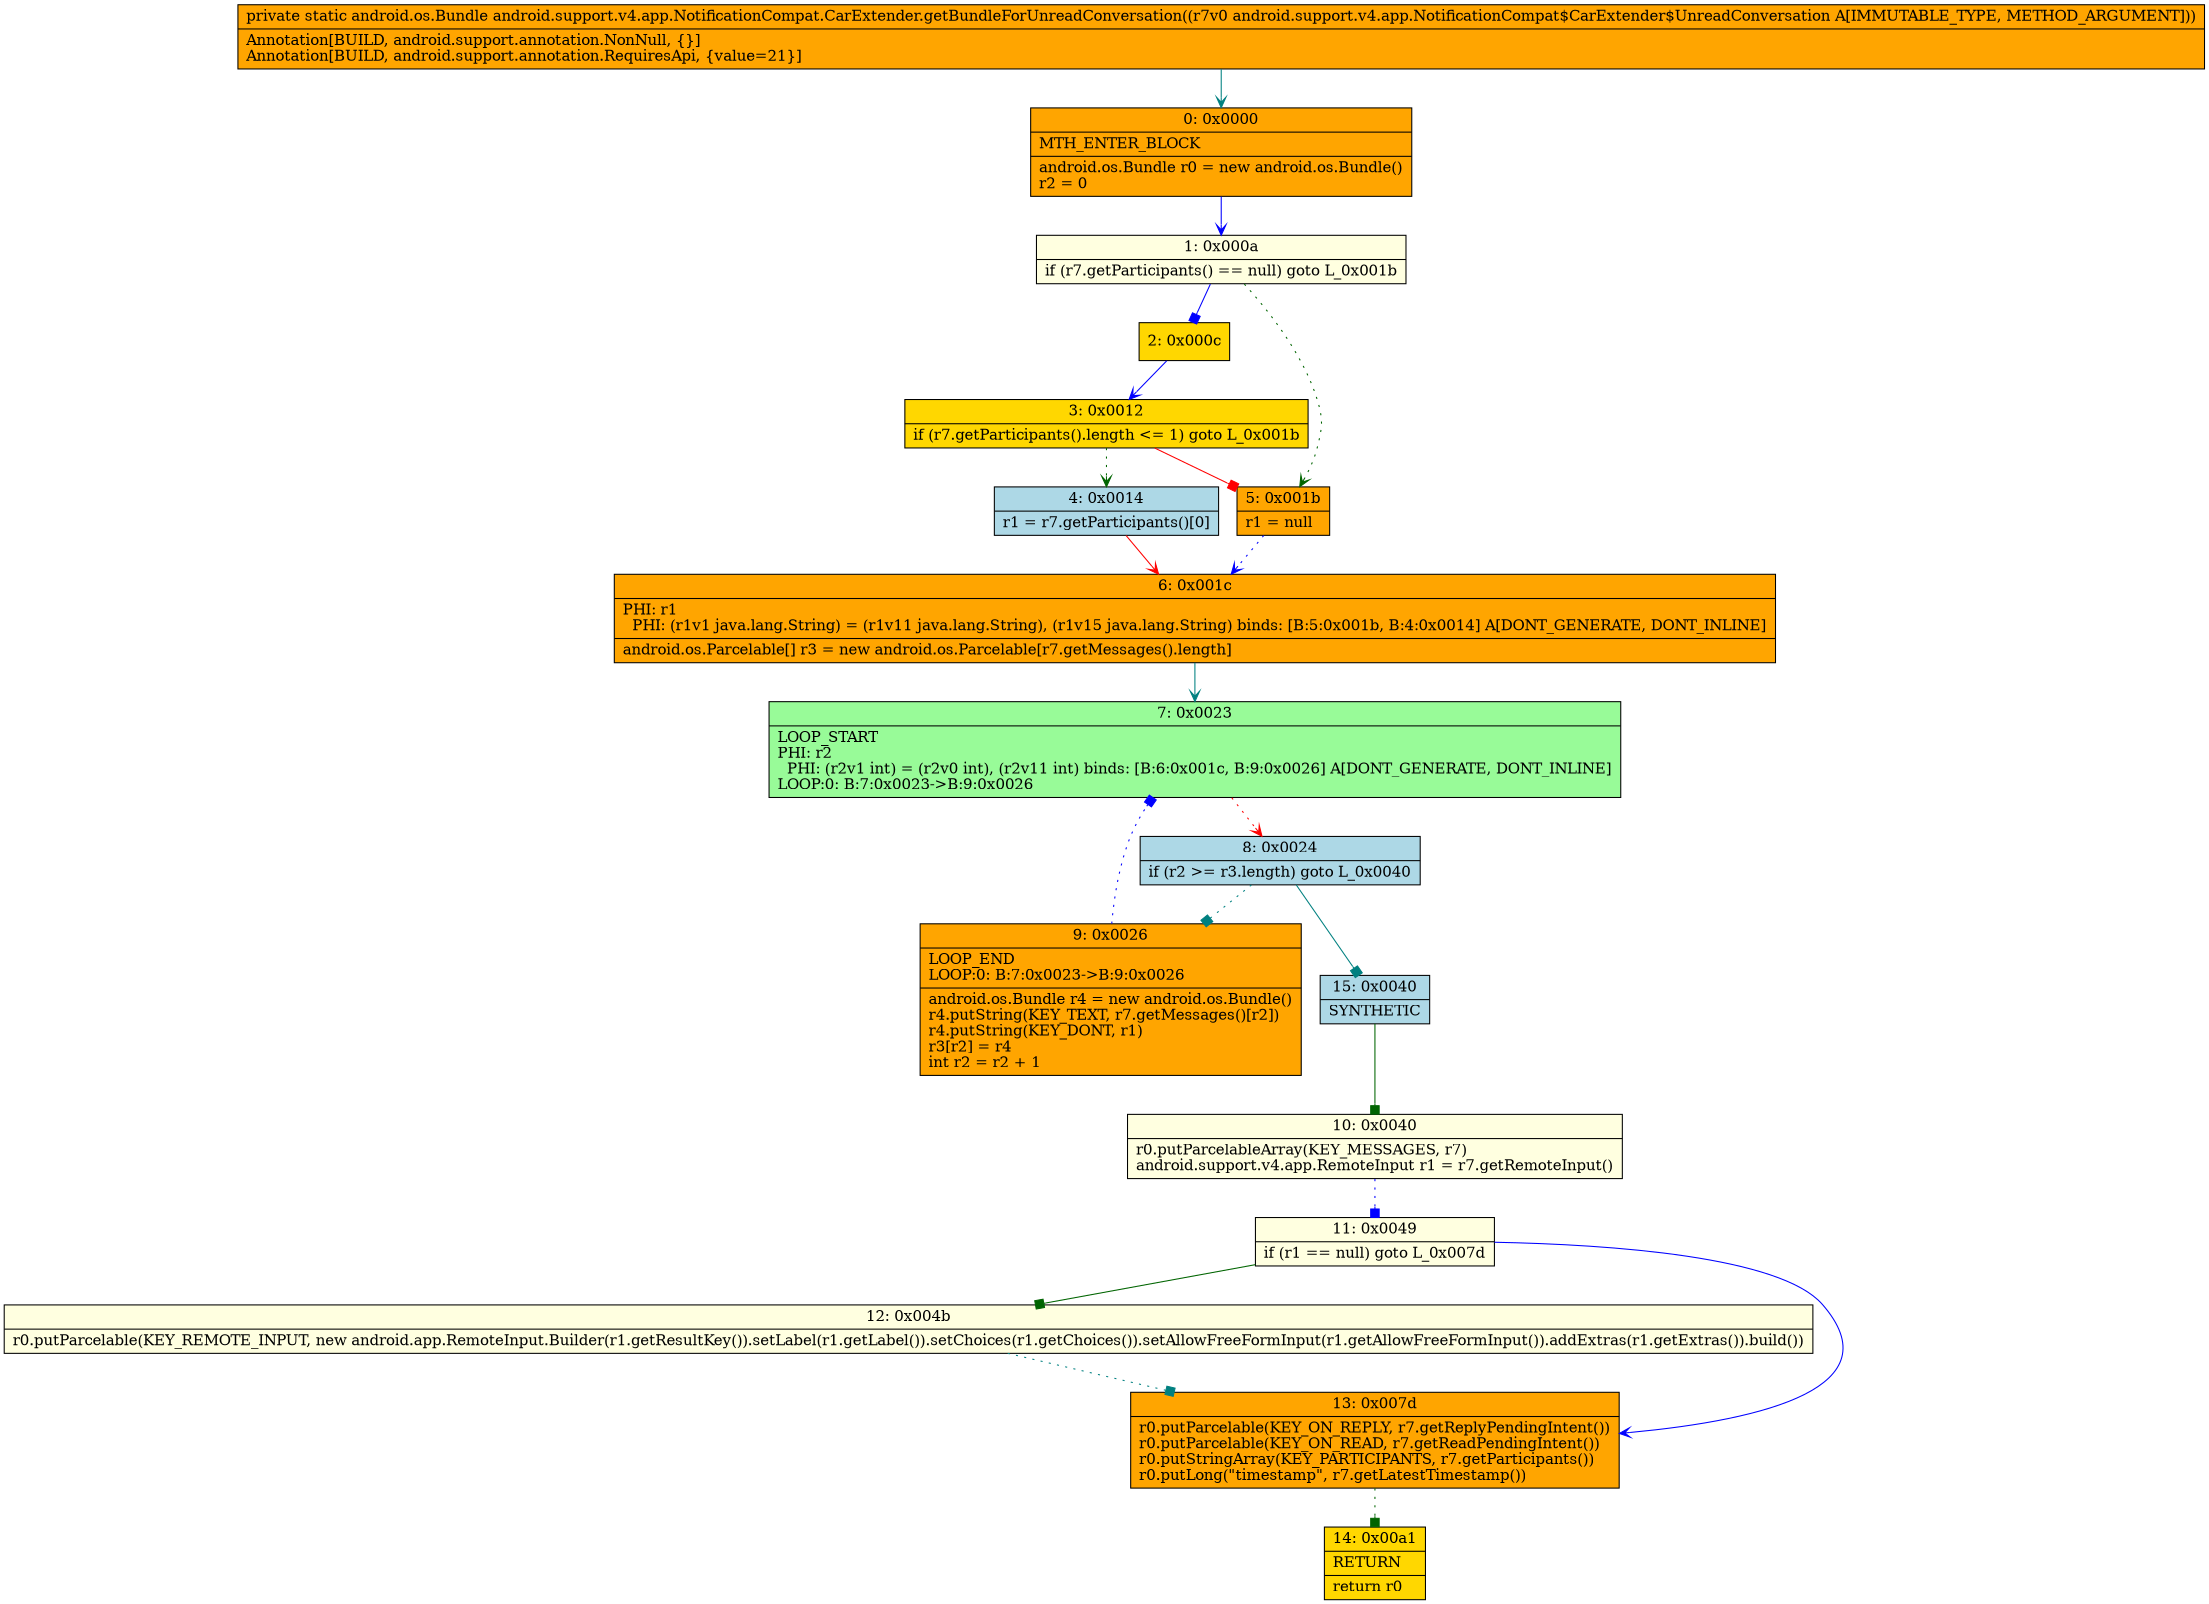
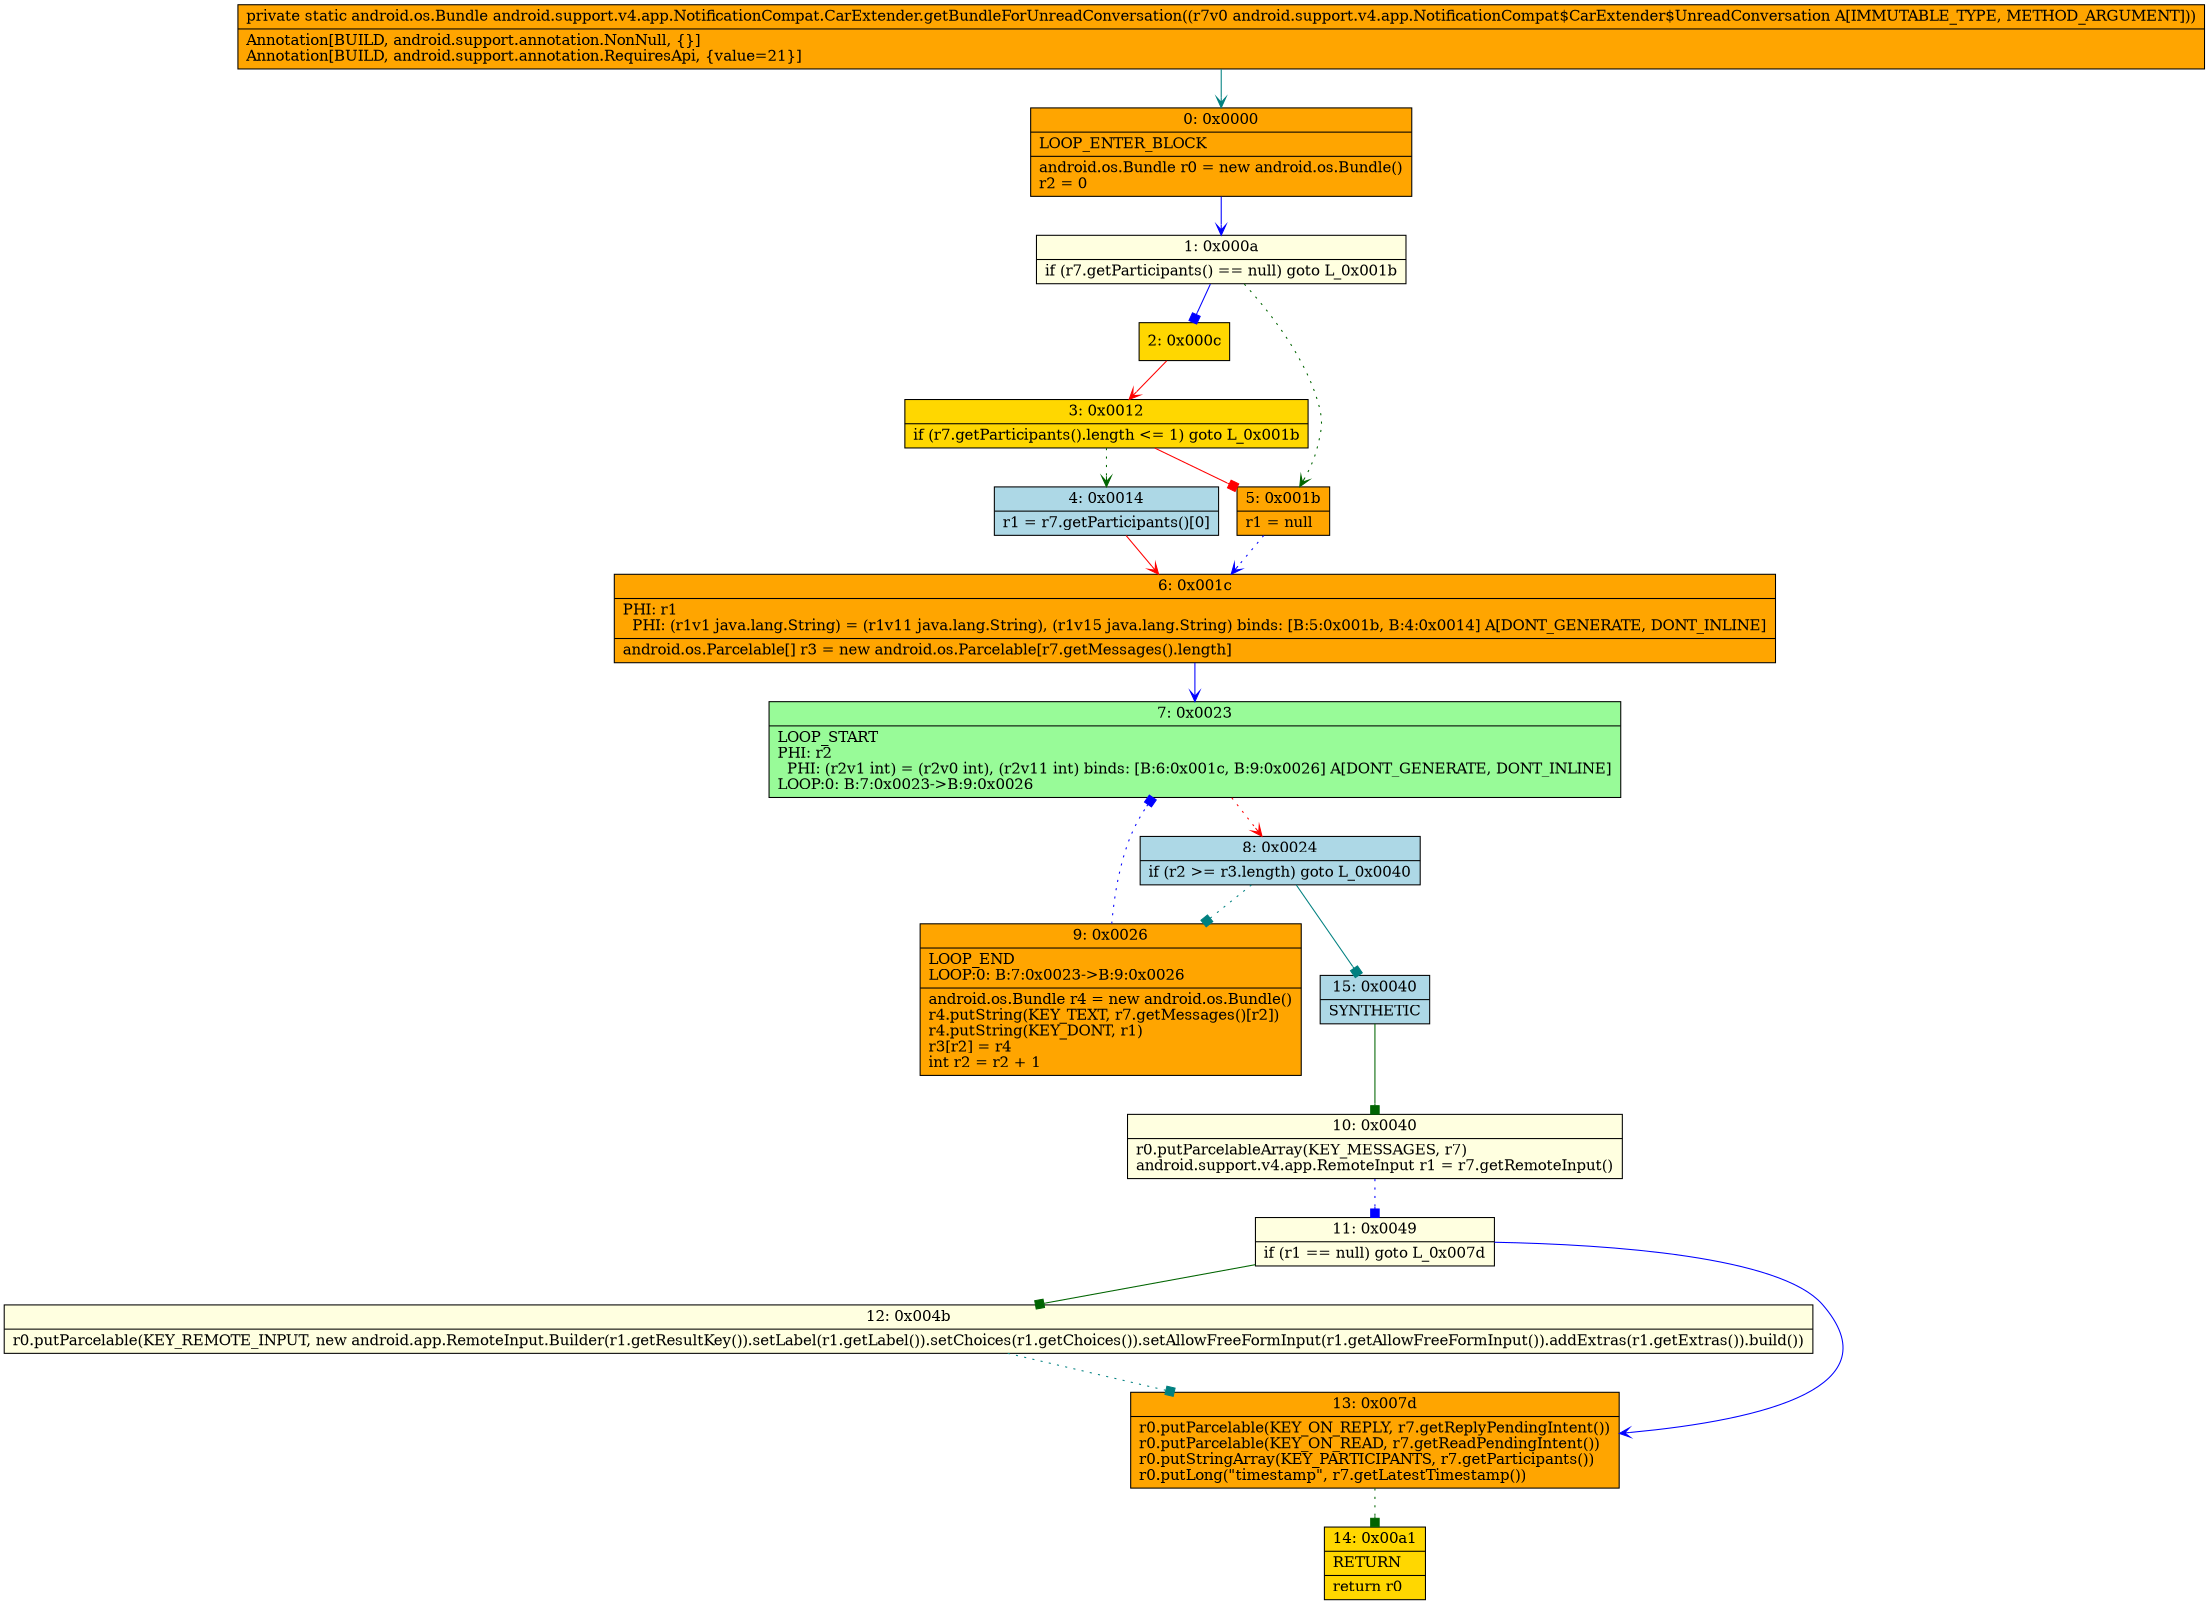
(1120, 144) -> (1123, 144)
(1152, 376) -> (1152, 376)
(1195, 677) -> (1195, 677)
